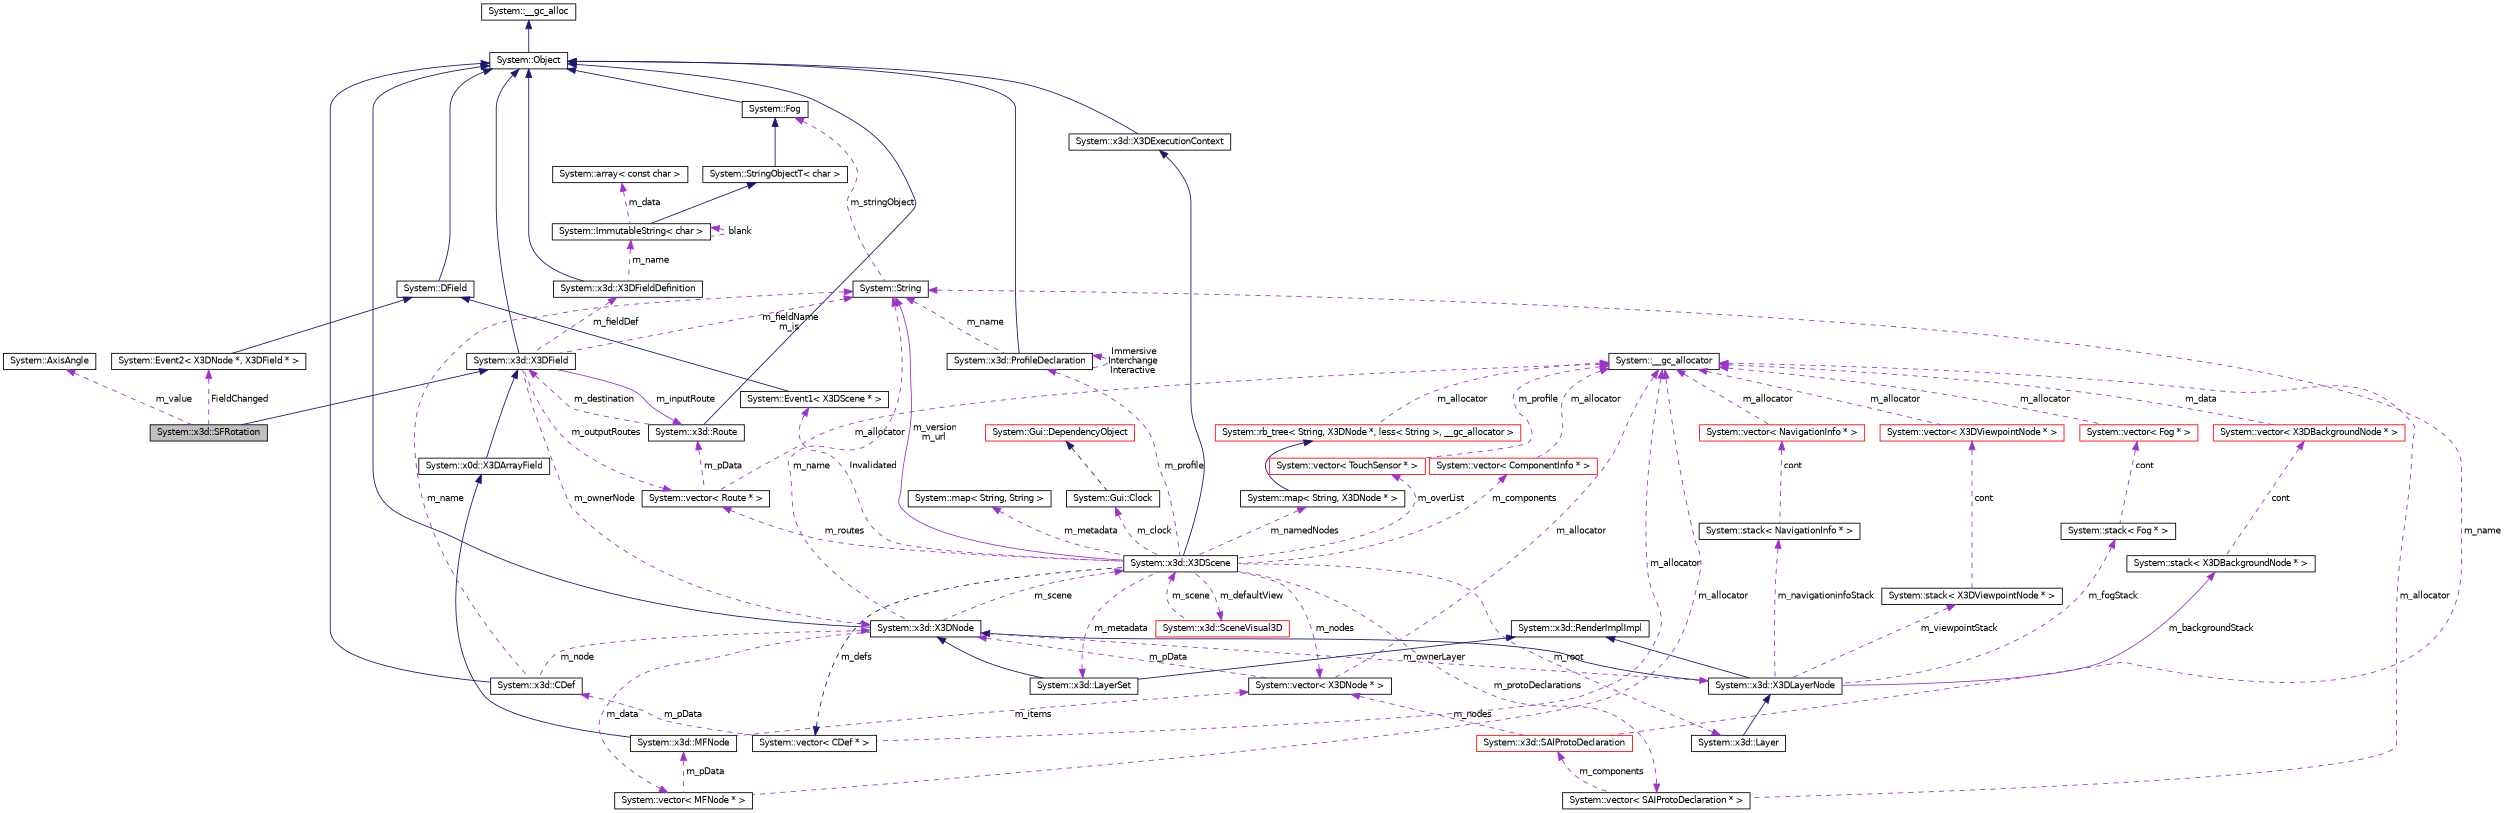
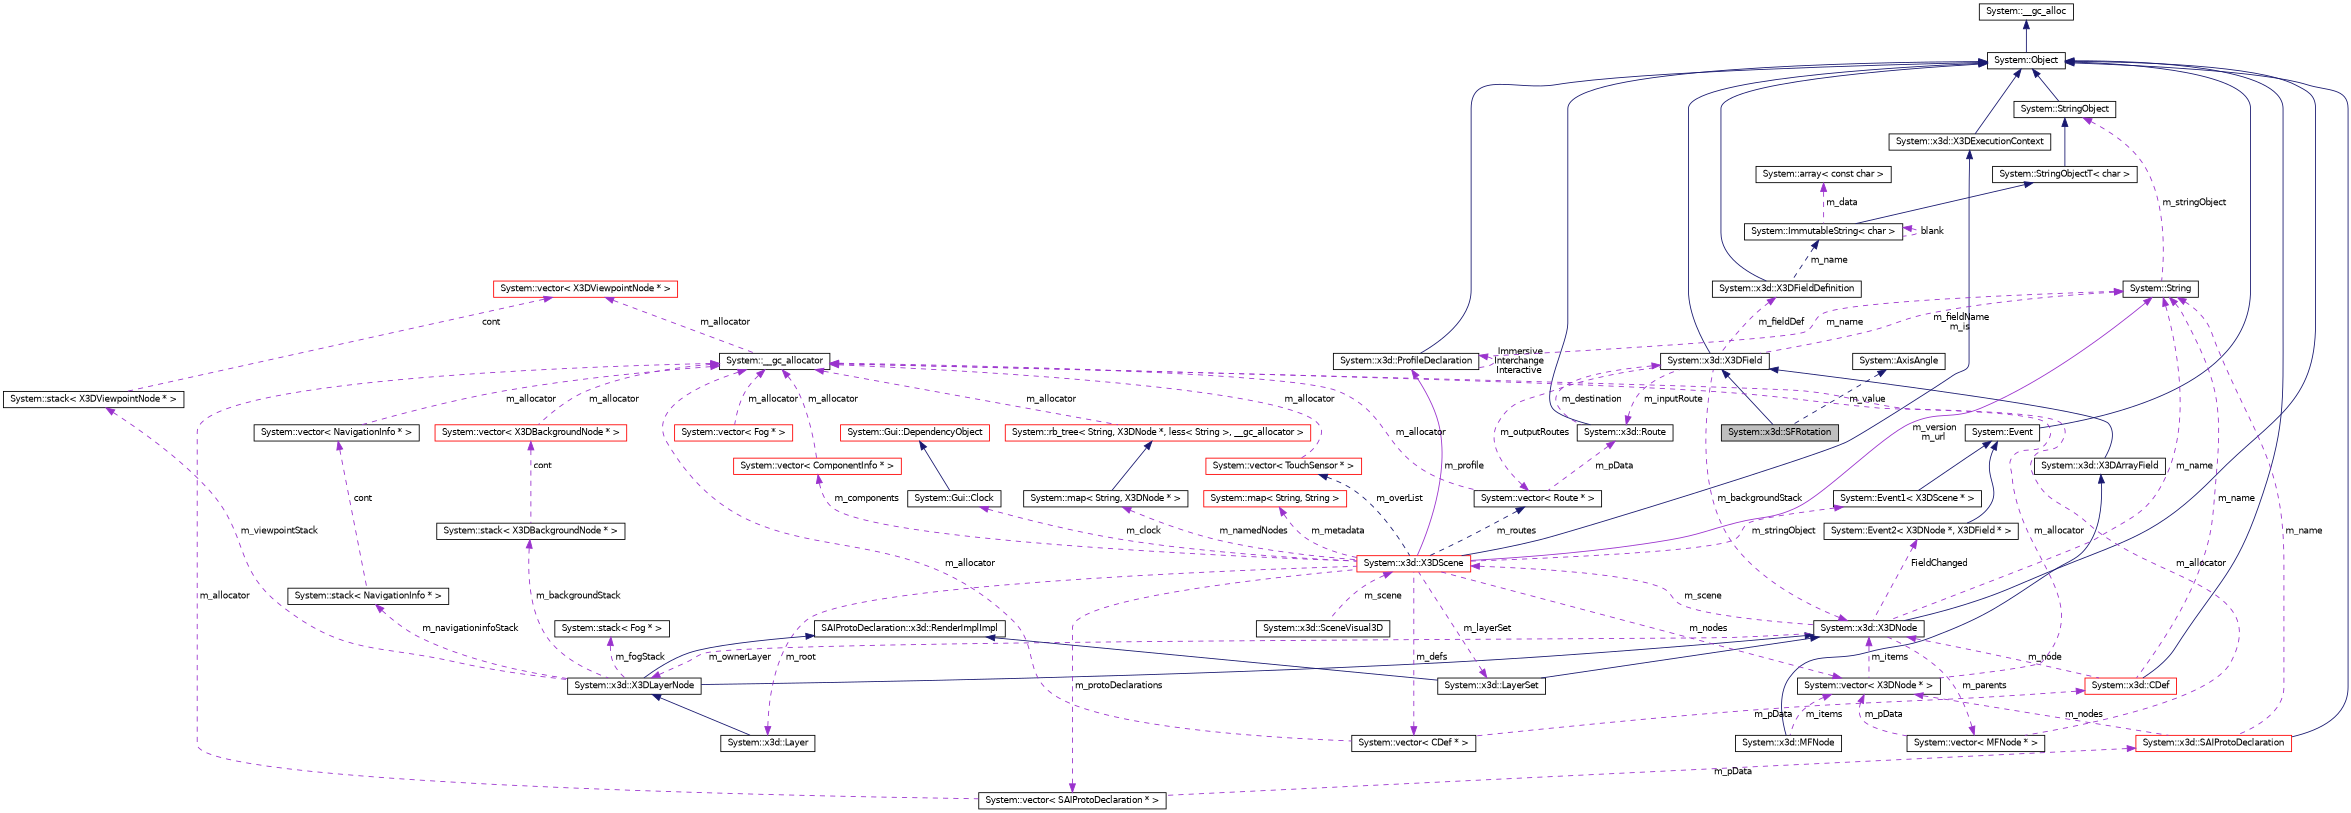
(775, 110) -> (2065, 110)
(629, 265) -> (1803, 264)
(435, 289) -> (2002, 433)
none -> (2348, 295)
(620, 386) -> (1639, 393)
(1824, 397) -> (684, 327)
(133, 399) -> (1849, 392)
(1537, 400) -> (1308, 400)
(2200, 400) -> (613, 400)
(209, 402) -> (1893, 584)
(1782, 433) -> (337, 433)
(1152, 439) -> (1441, 465)
(484, 466) -> (2100, 466)
(872, 466) -> (1783, 531)
(1089, 469) -> (937, 470)
(2128, 487) -> none
(603, 499) -> (1759, 499)
(980, 499) -> (1275, 499)
(1347, 540) -> (1375, 509)
(895, 549) -> (1474, 534)
(1181, 564) -> (1414, 564)
(1211, 589) -> none
(932, 592) -> (1414, 649)
(1120, 629) -> (1486, 629)
(1223, 629) -> (1323, 629)
(1580, 629) -> (910, 629)
(1167, 657) -> (1889, 657)
(2109, 659) -> (543, 630)
(536, 686) -> (2131, 686)
(621, 715) -> (1983, 686)
(1611, 772) -> (1732, 772)
(684, 777) -> (1875, 728)
